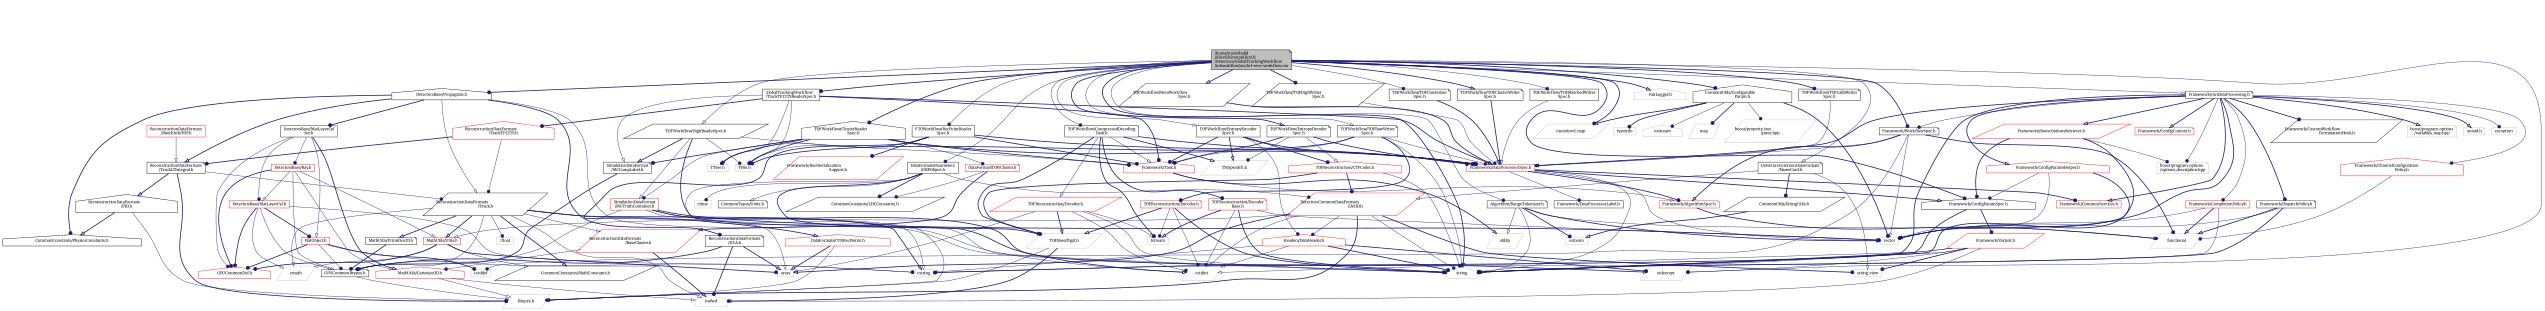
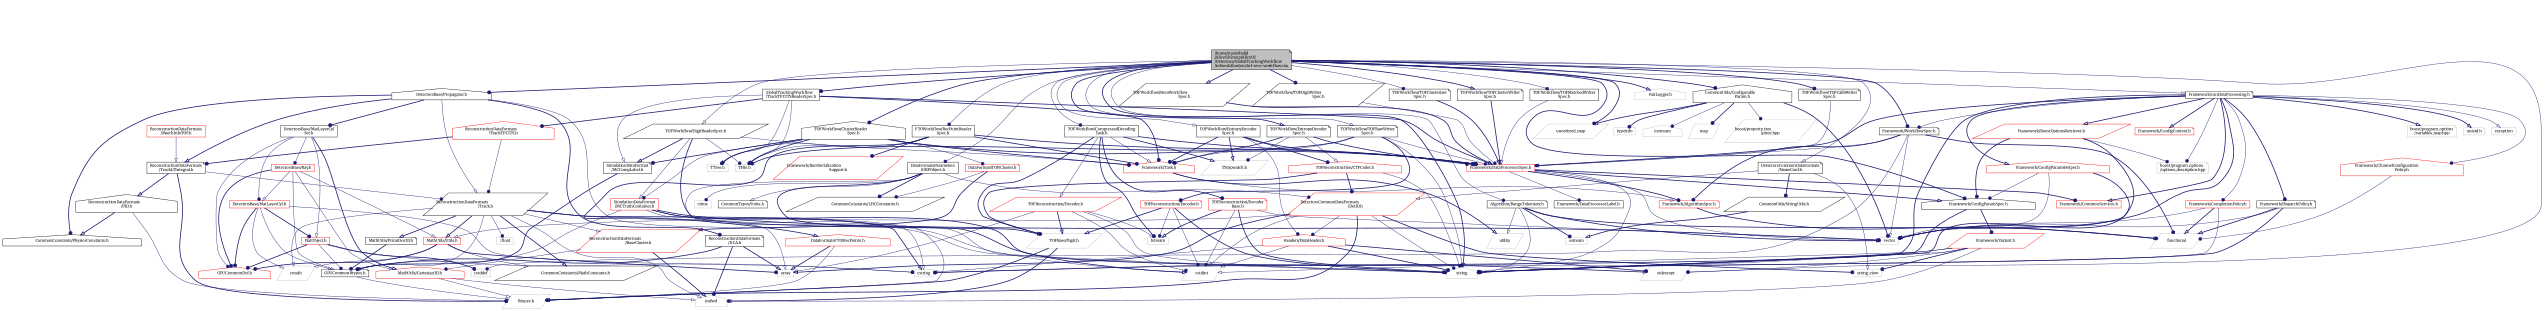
(2402, 105) -> (2402, 105)
(2337, 131) -> none
(1749, 159) -> (1749, 159)
(1776, 227) -> (1776, 227)
(801, 289) -> (801, 289)
